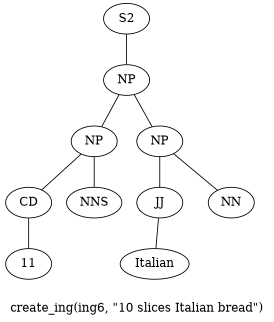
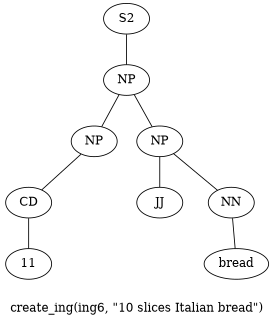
(94, 203) -> none
(155, 264) -> none
none -> (236, 264)
